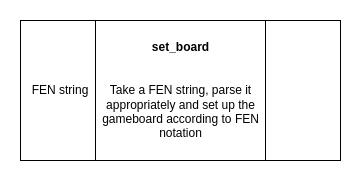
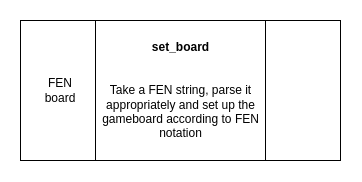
(61, 91) -> (61, 91)
